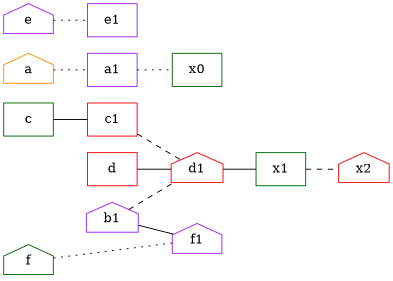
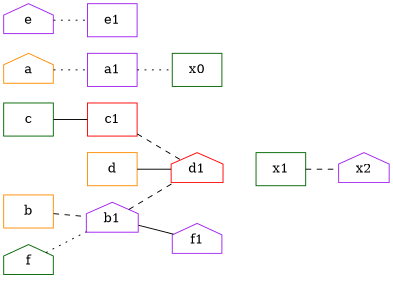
(112, 169) -> (112, 169)
(239, 169) -> none
(364, 169) -> (364, 169)
none -> (29, 211)
(113, 251) -> (66, 242)
